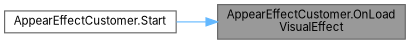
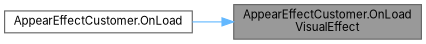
(90, 22) -> (98, 22)
